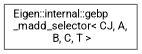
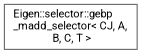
(71, 27) -> (71, 27)
